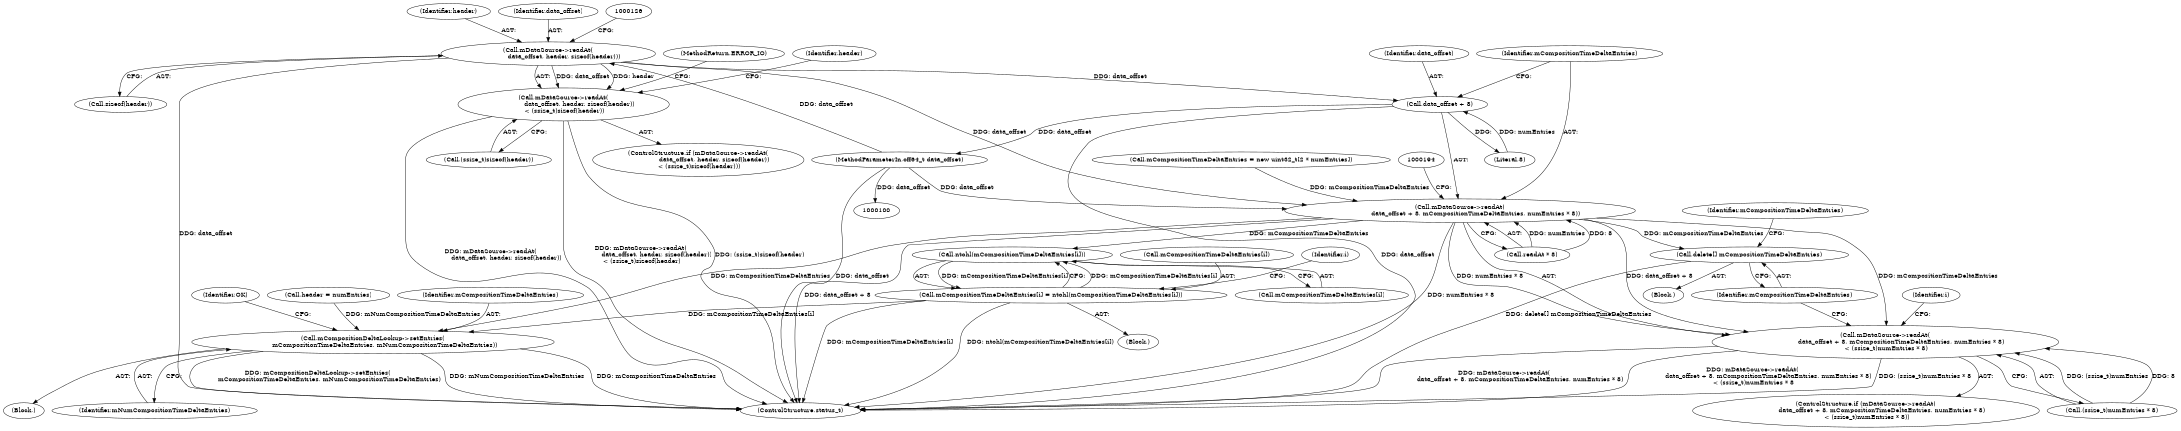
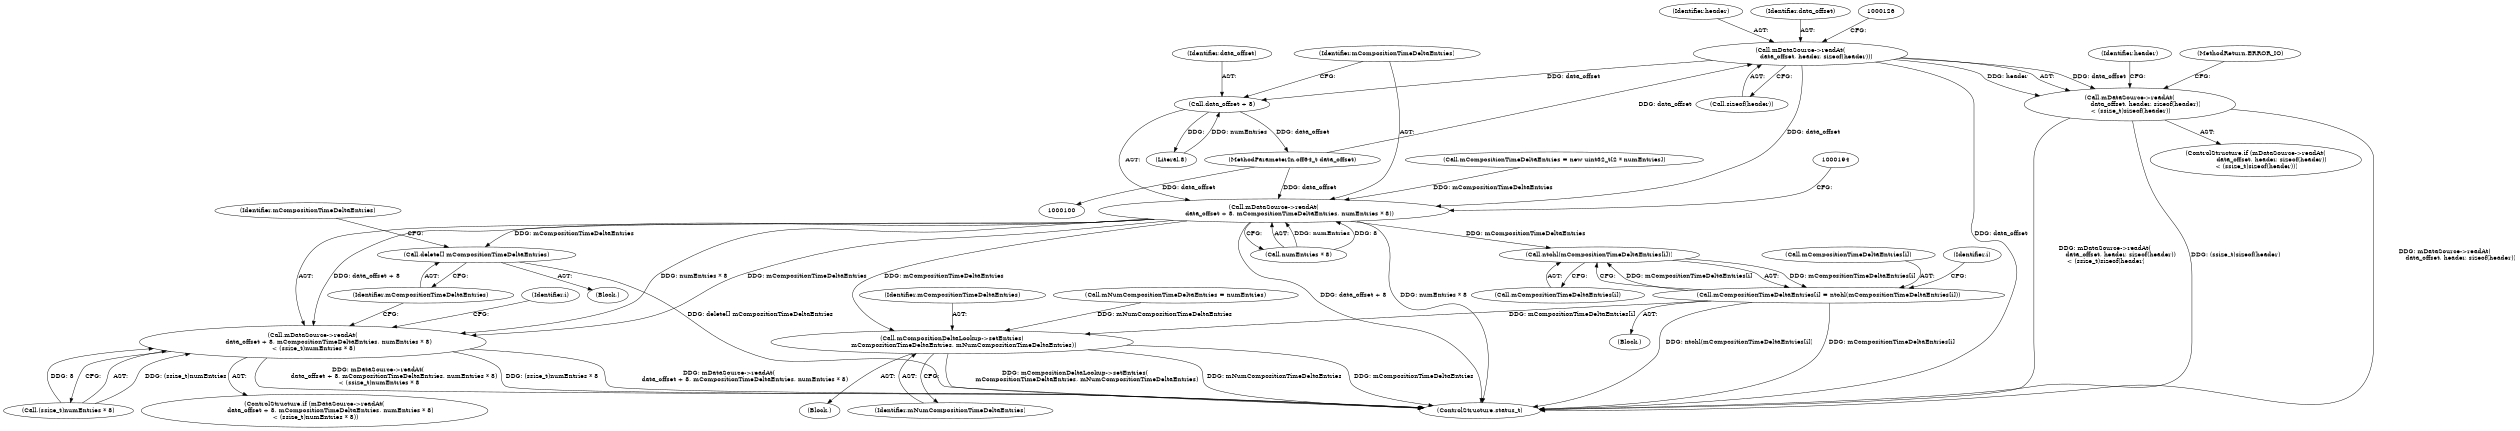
(489, 160) -> none
(1355, 243) -> none
(1532, 255) -> (1299, 255)
(833, 276) -> none
(225, 295) -> none
(329, 295) -> (1176, 295)
